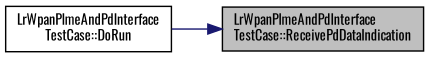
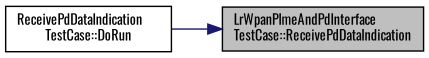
(89, 29) -> (89, 29)
